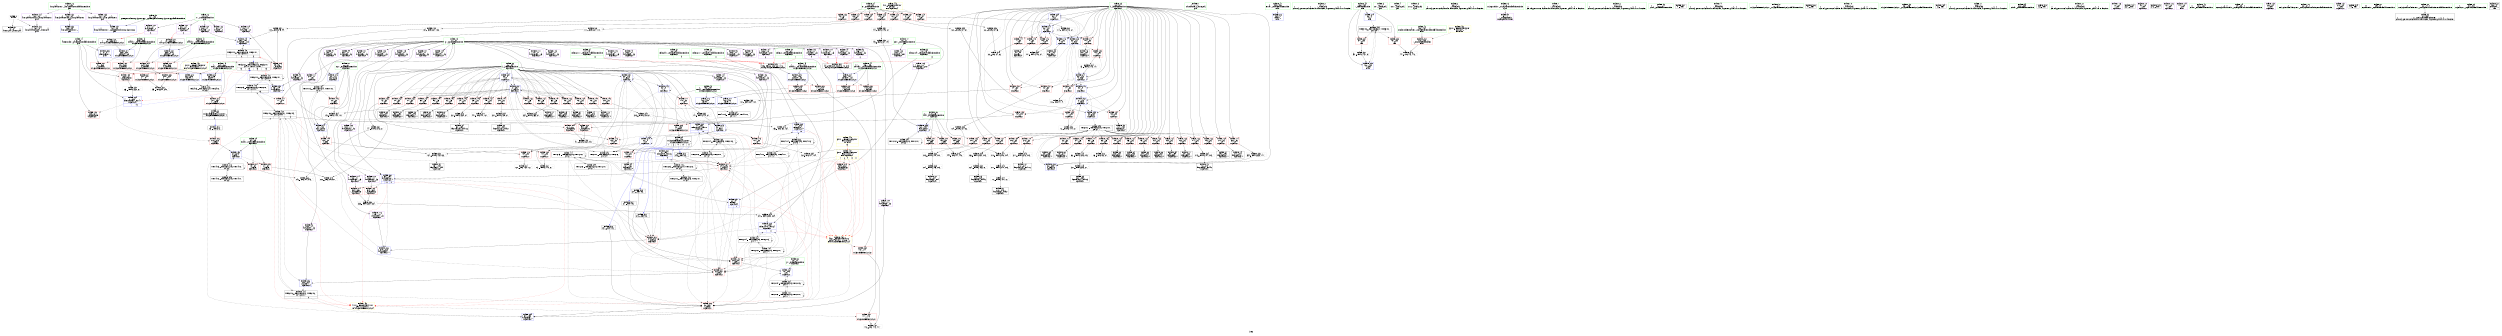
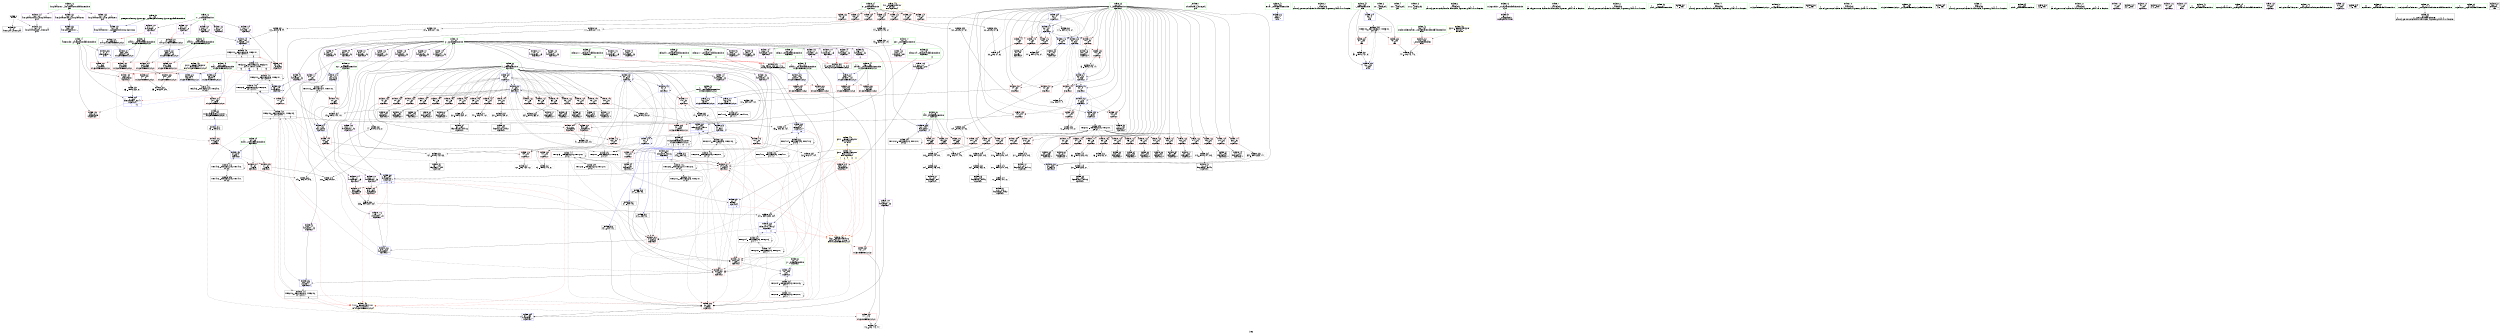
(341, 83) -> (337, 89)
(567, 104) -> (567, 104)
